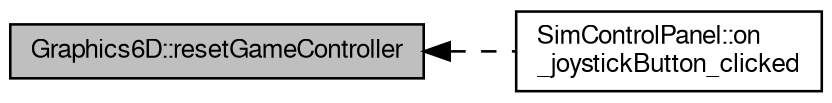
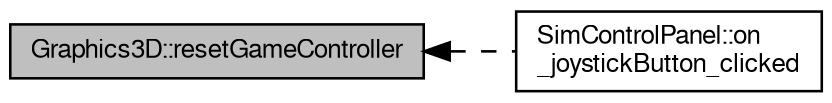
(217, 51) -> (217, 51)
